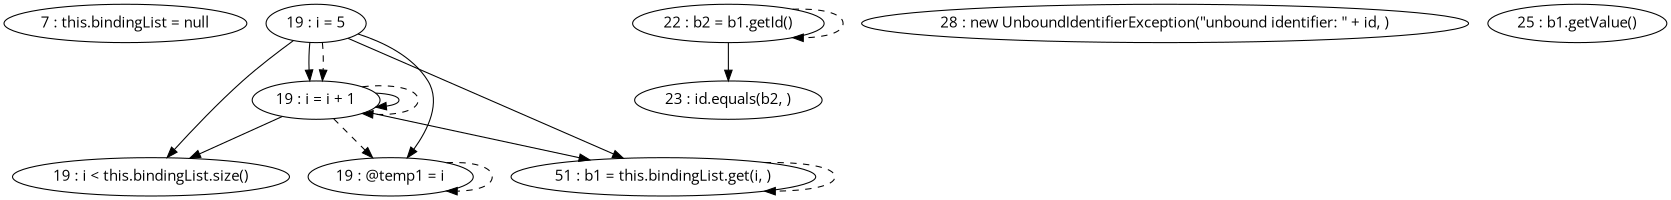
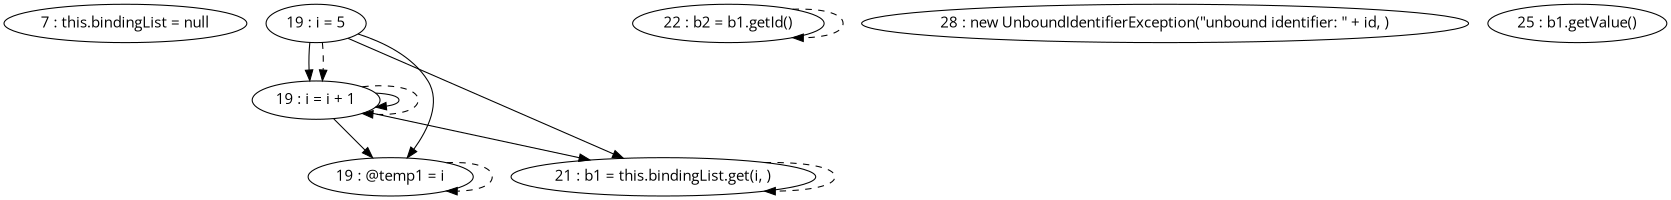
(728, 100) -> none
(349, 135) -> (349, 135)
(151, 177) -> none
(663, 177) -> (663, 177)
